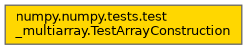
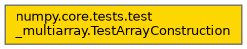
(123, 25) -> (123, 25)
